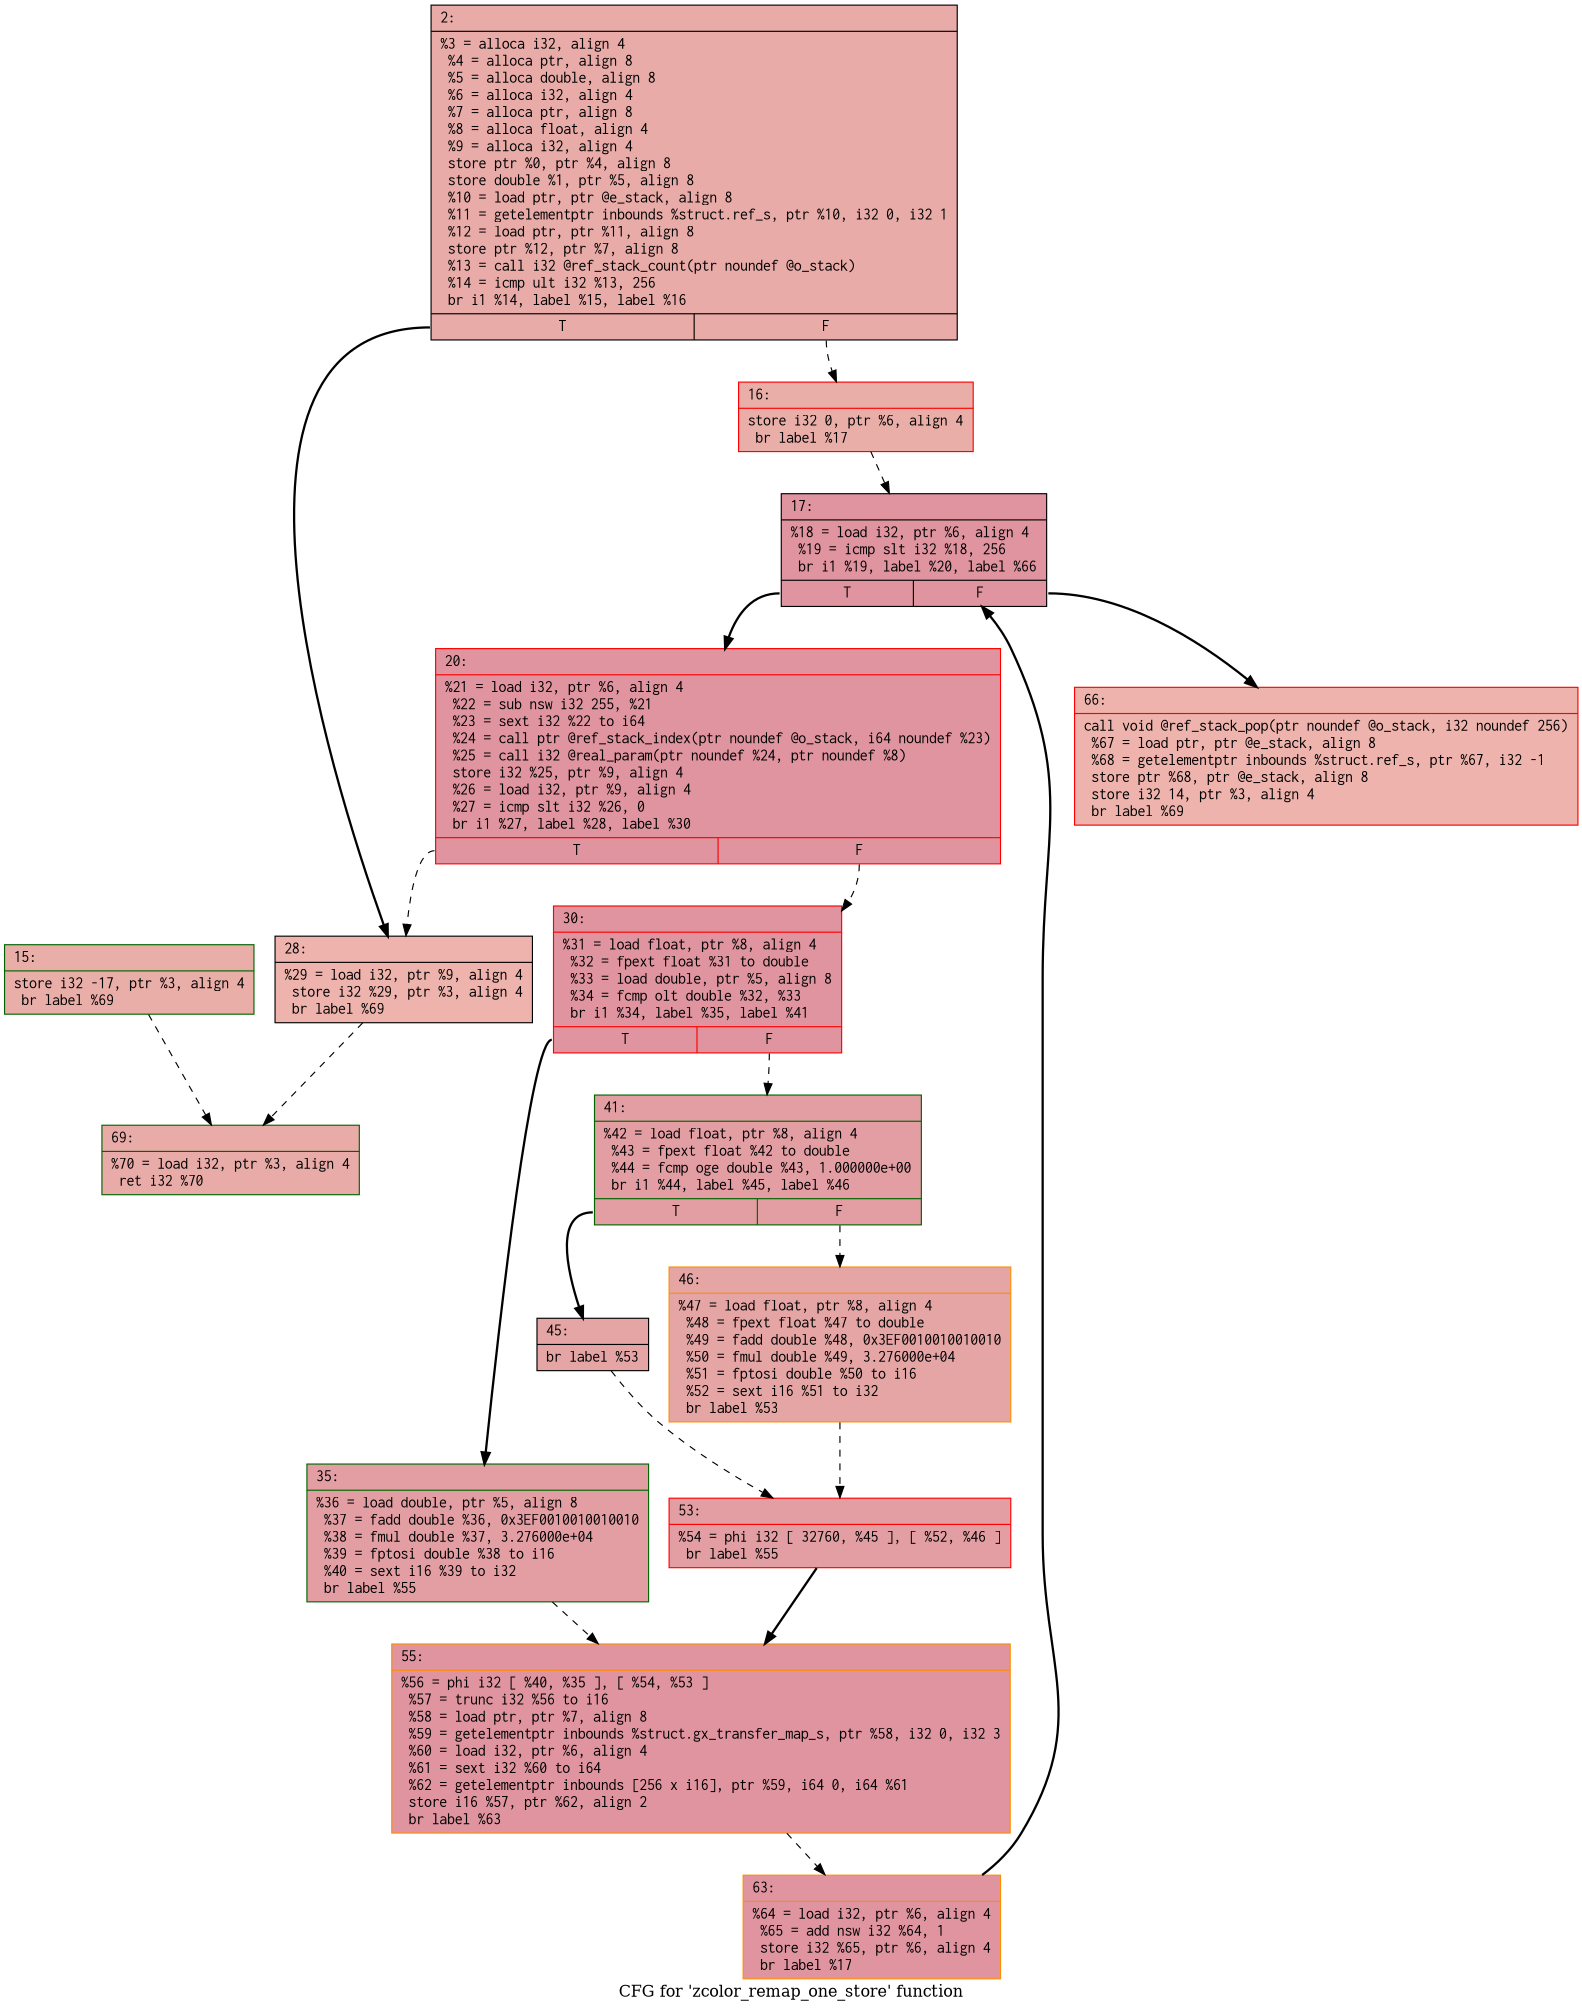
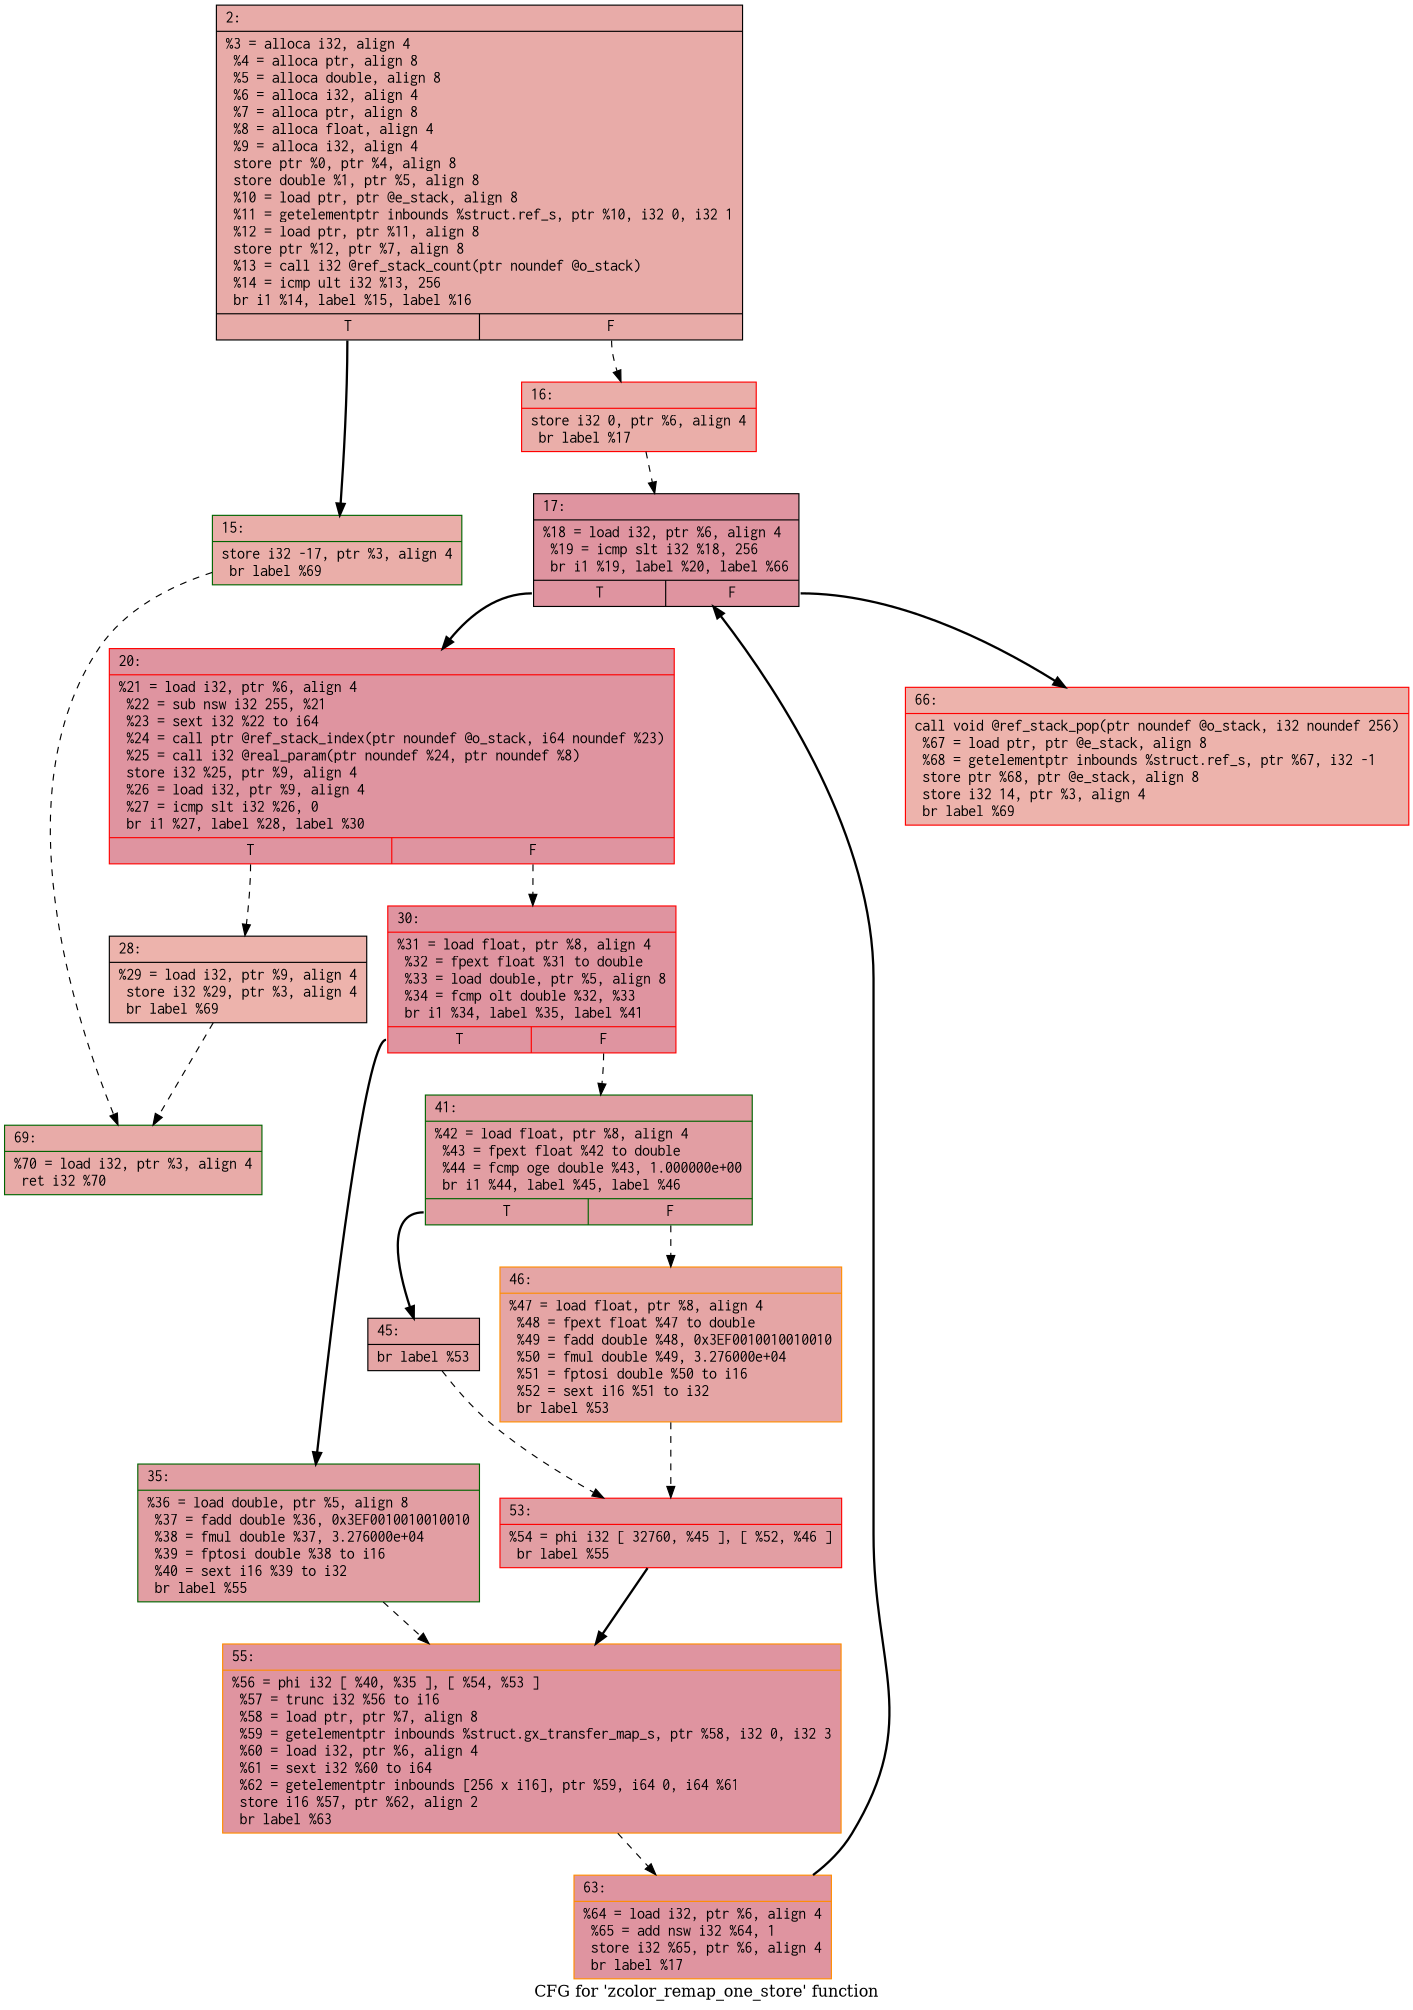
(300, 595) -> (345, 422)
